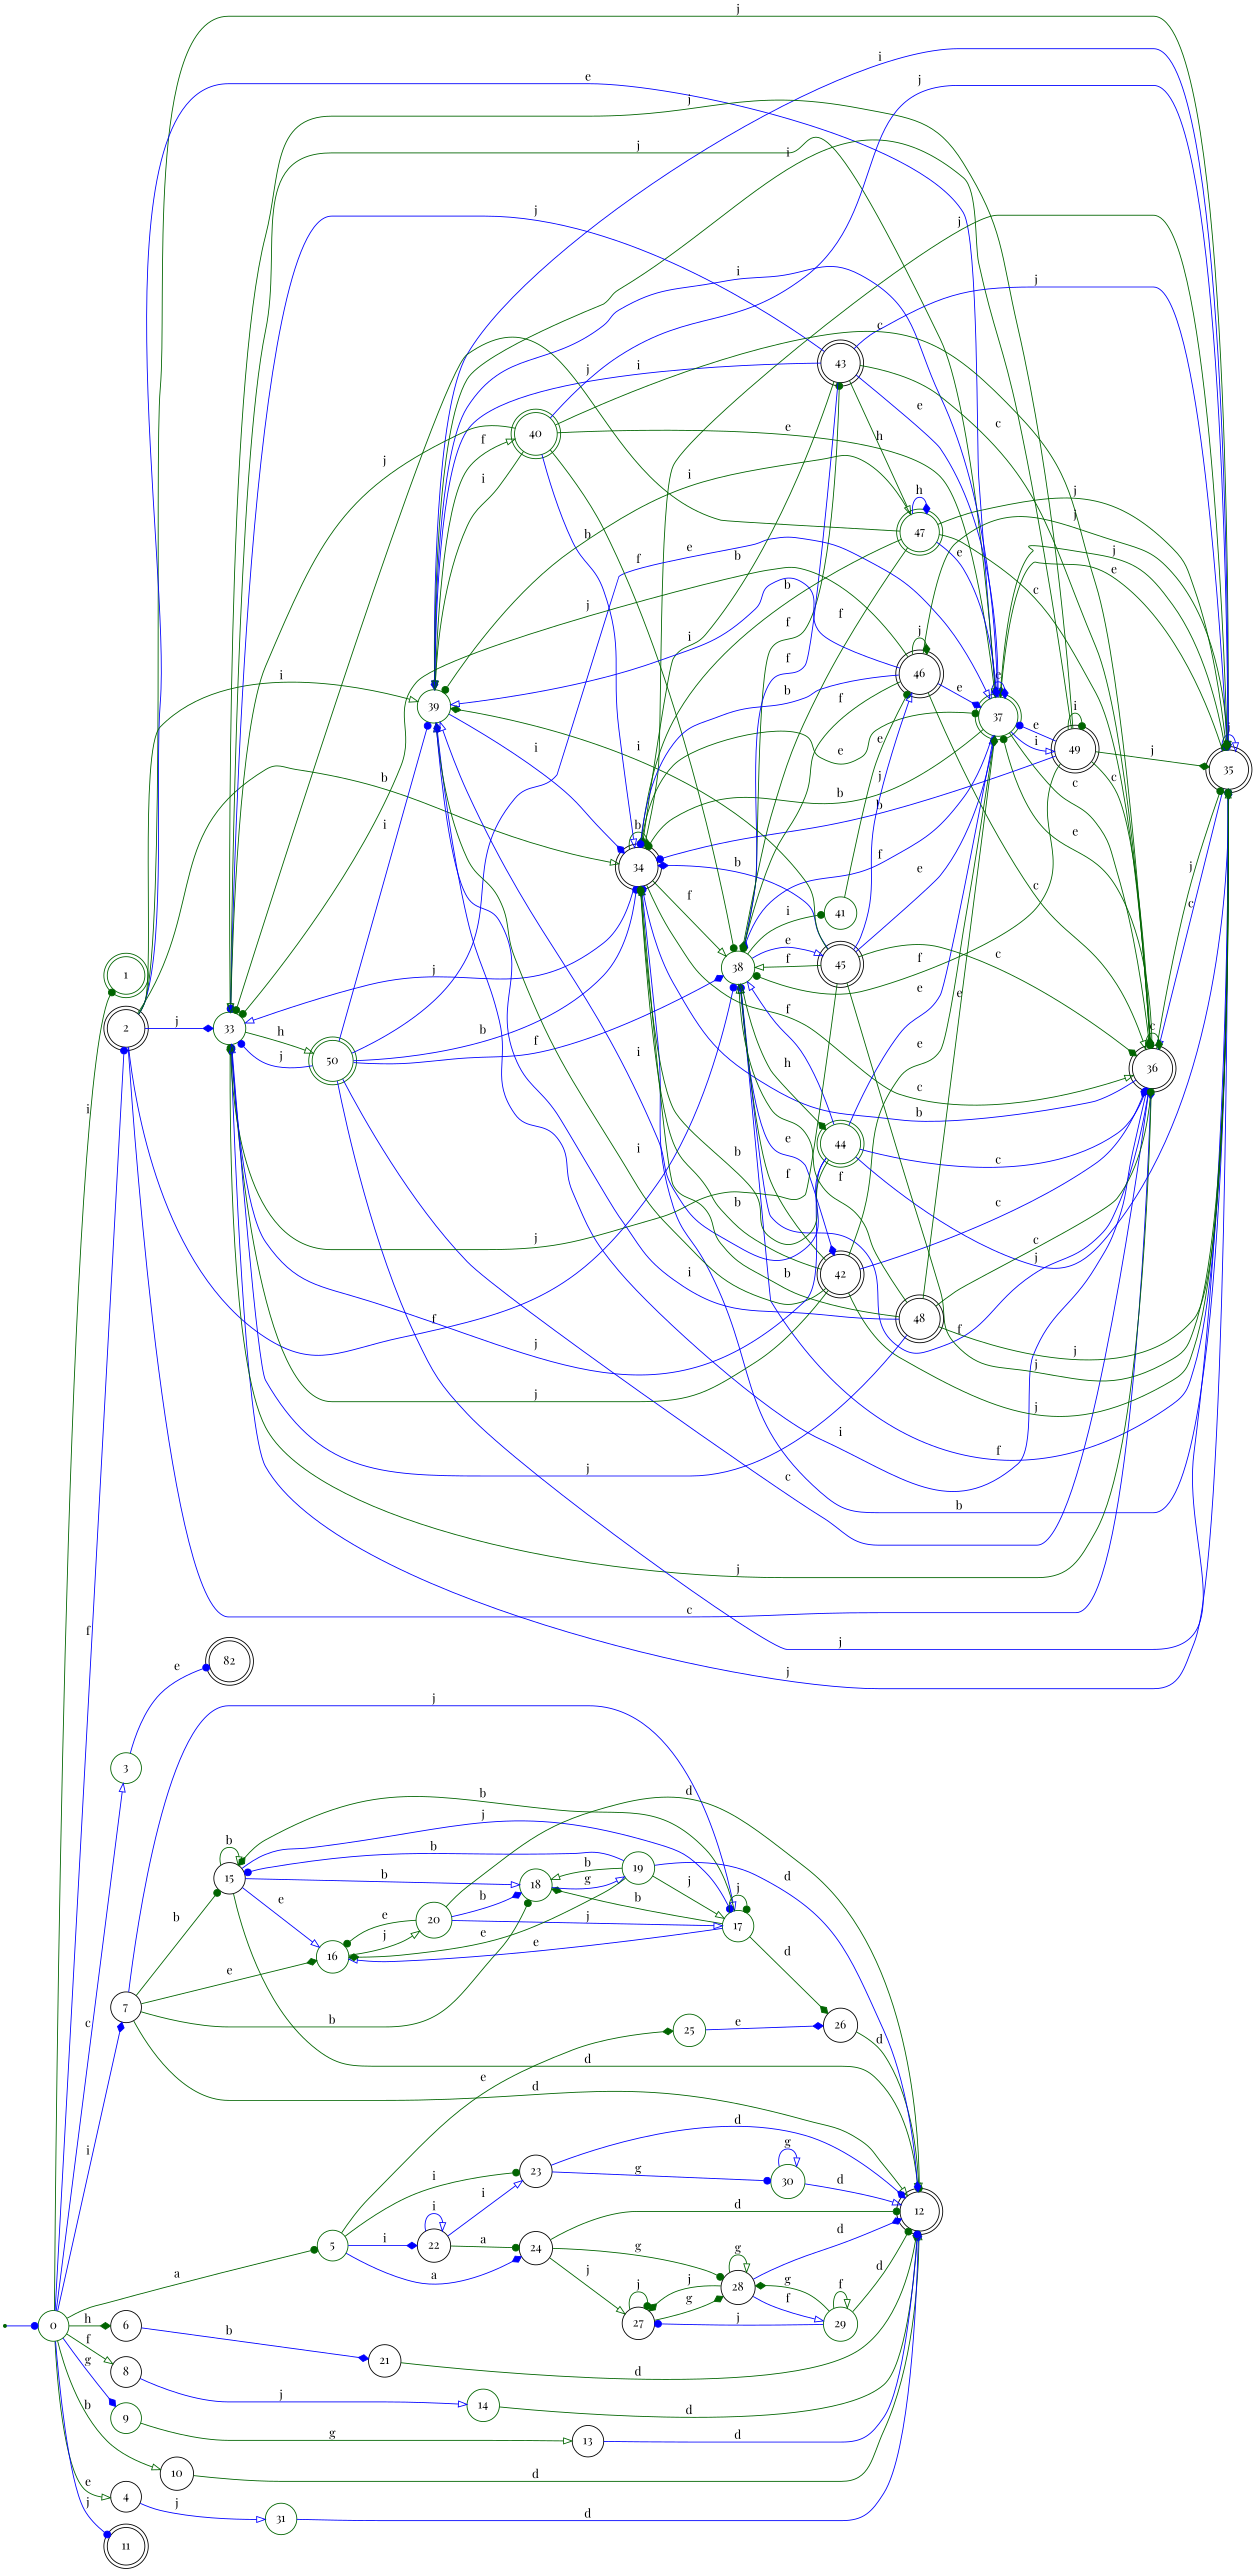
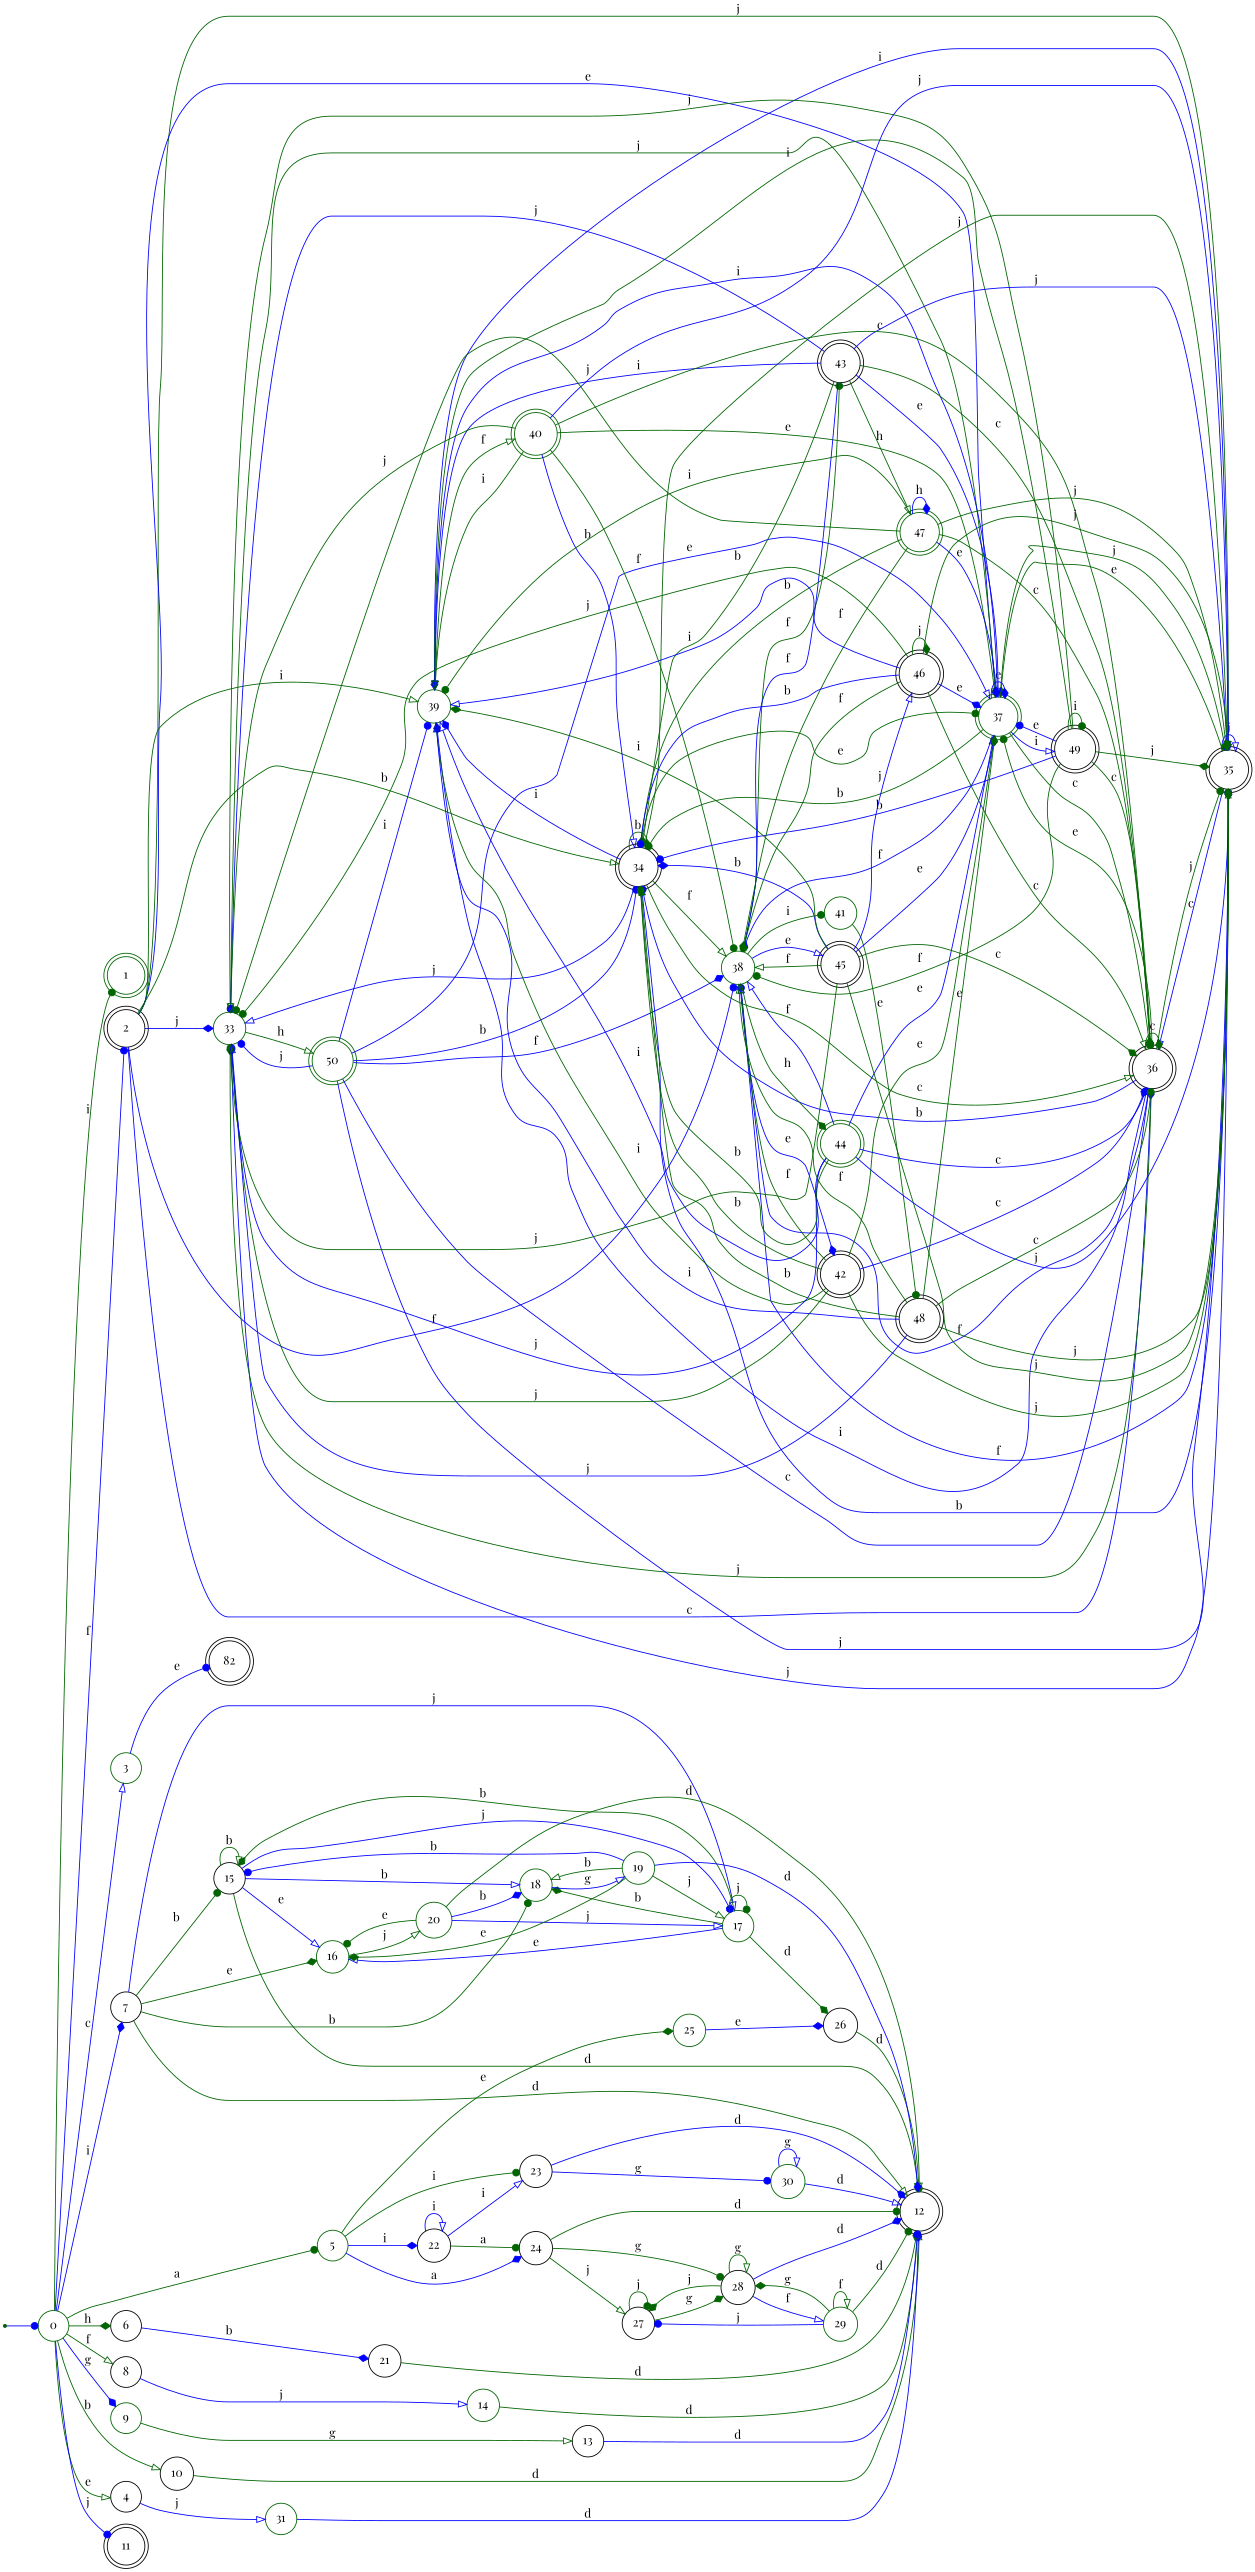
(540, 772) -> (525, 806)
(868, 790) -> (891, 1106)
